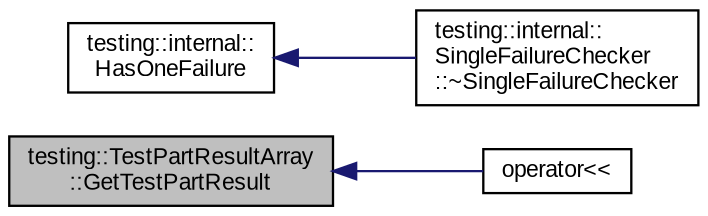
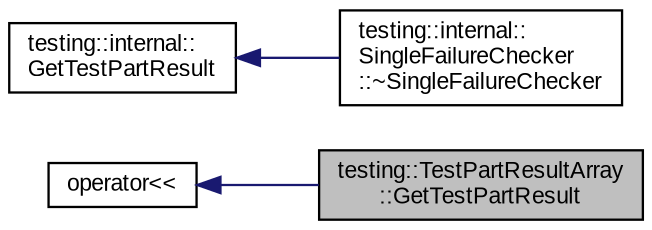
(171, 58) -> (123, 58)
(420, 171) -> (270, 185)
